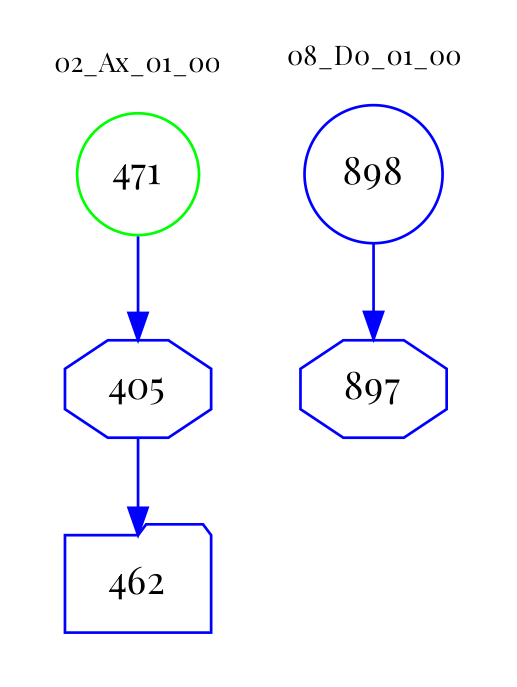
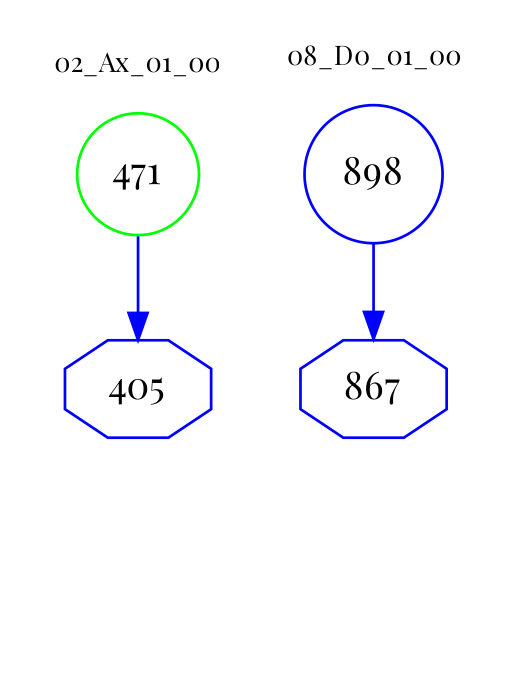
(374, 389) -> (374, 389)
(138, 584) -> none
